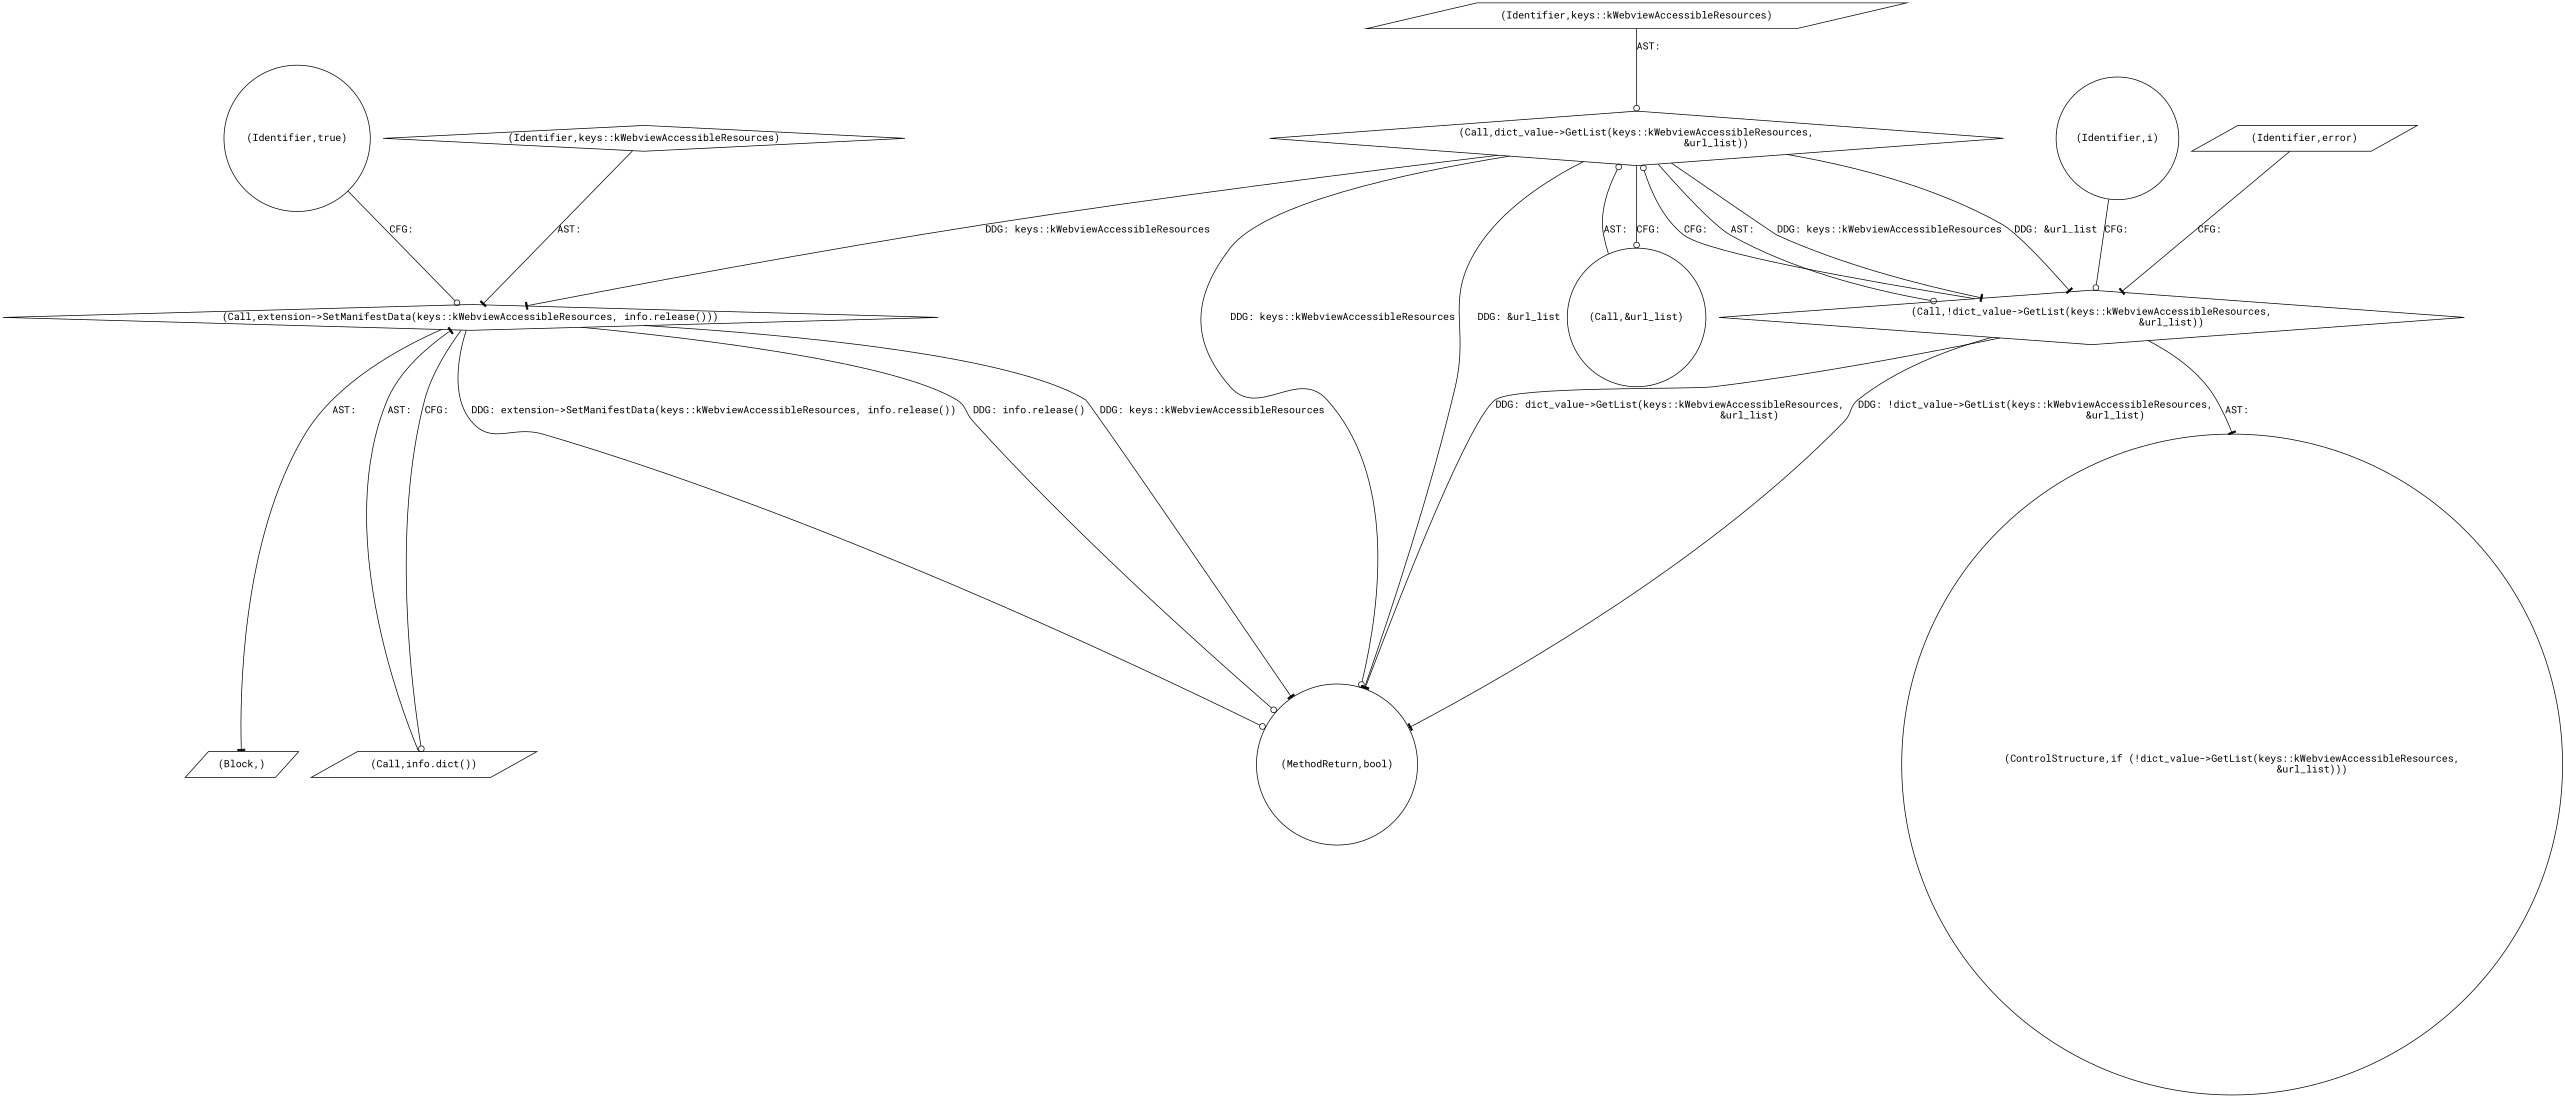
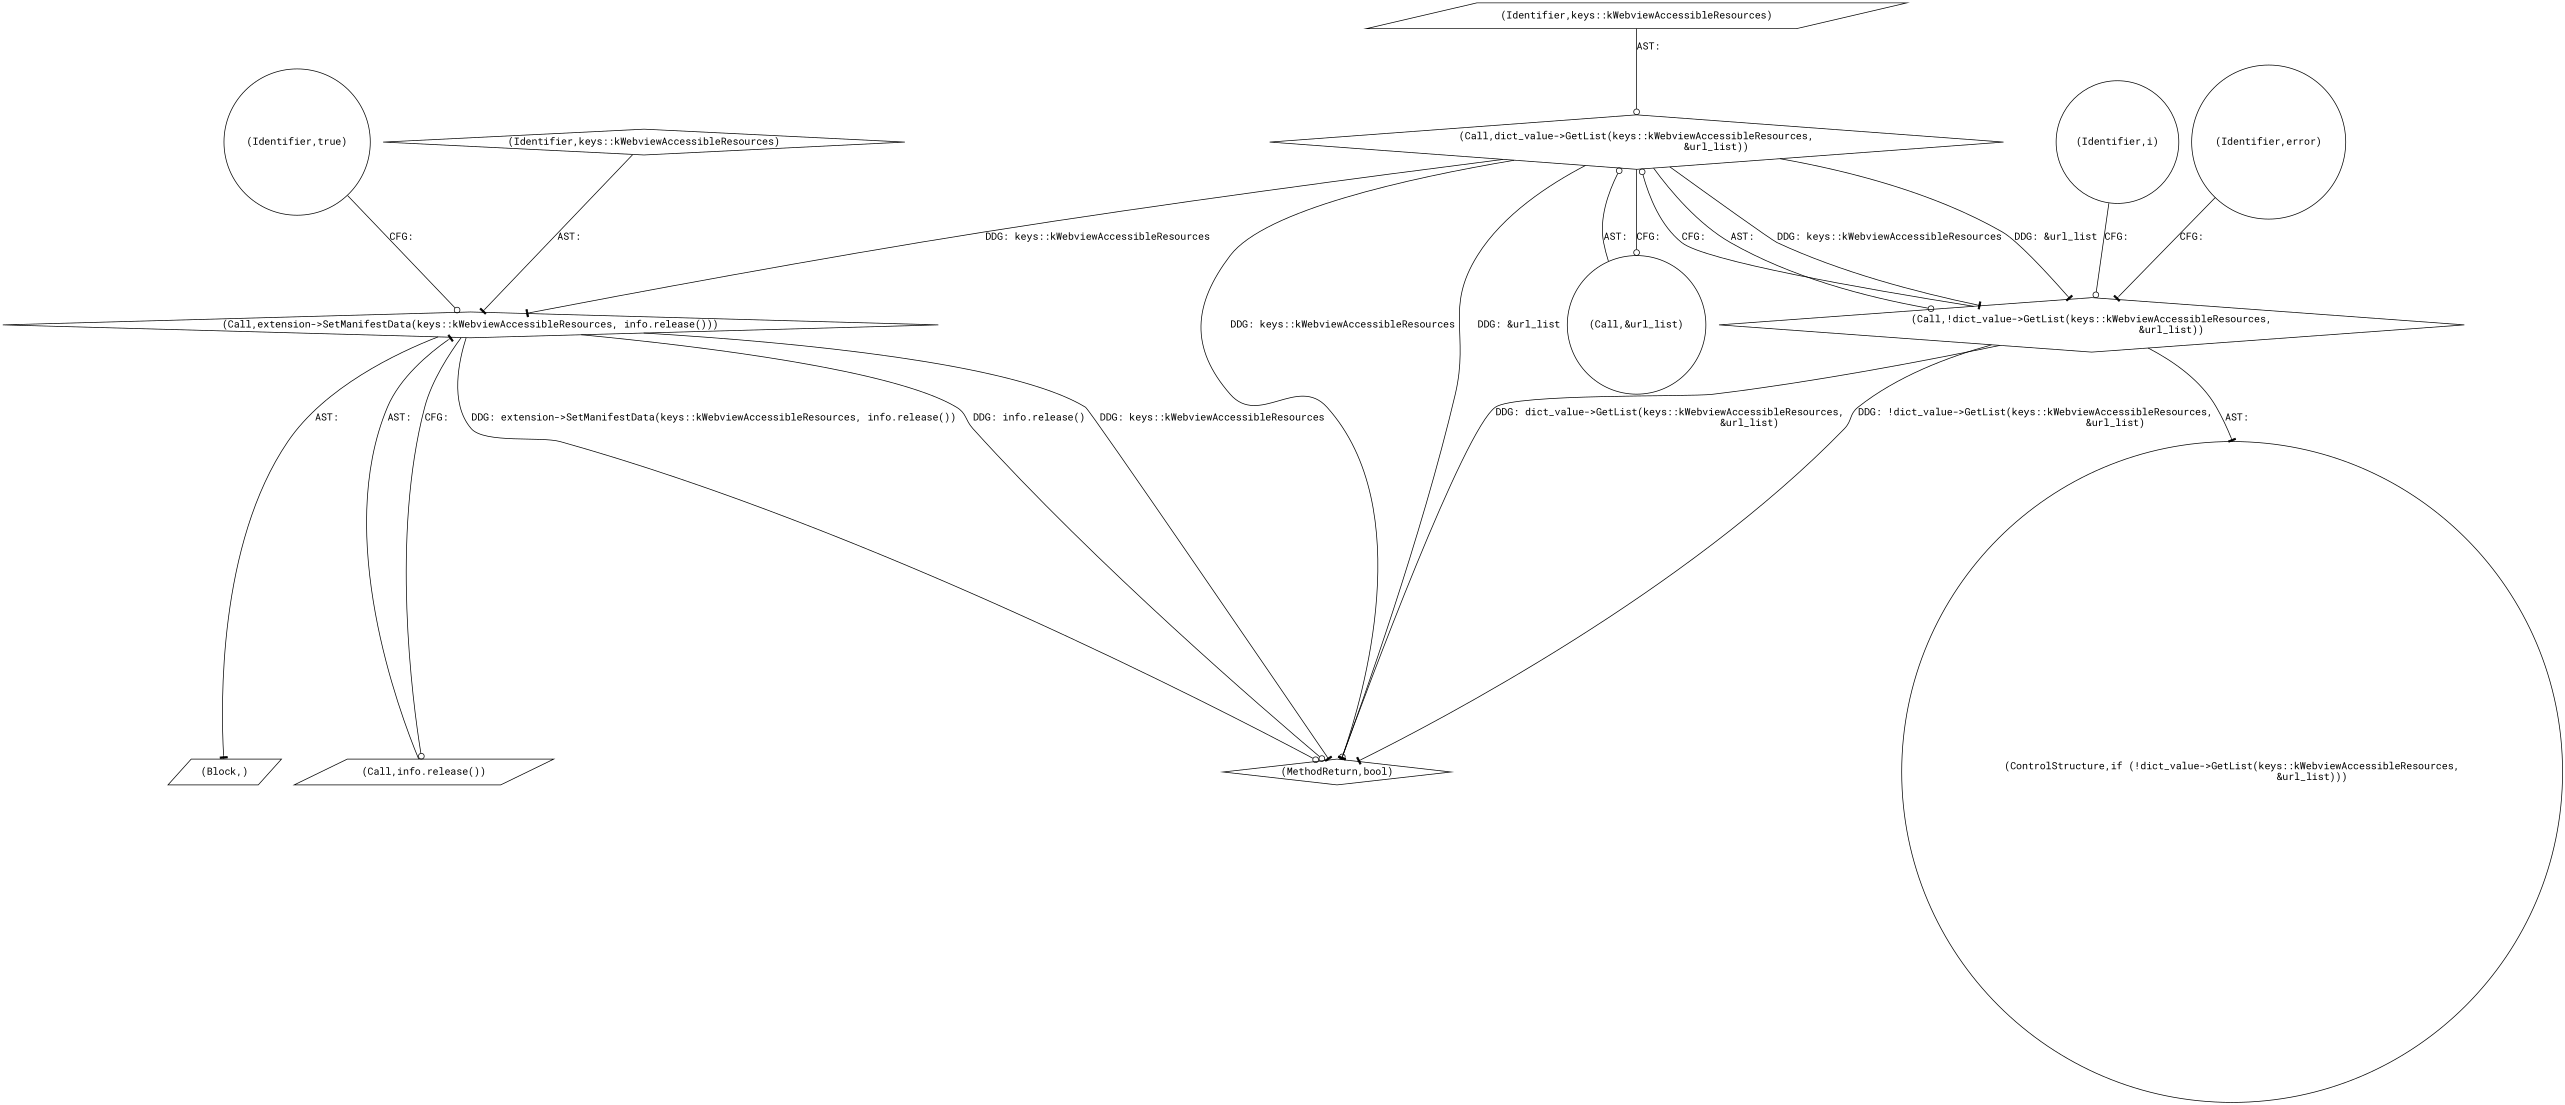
(2305, 138) -> (2269, 142)
(424, 765) -> (424, 772)
(1337, 765) -> (1337, 772)
